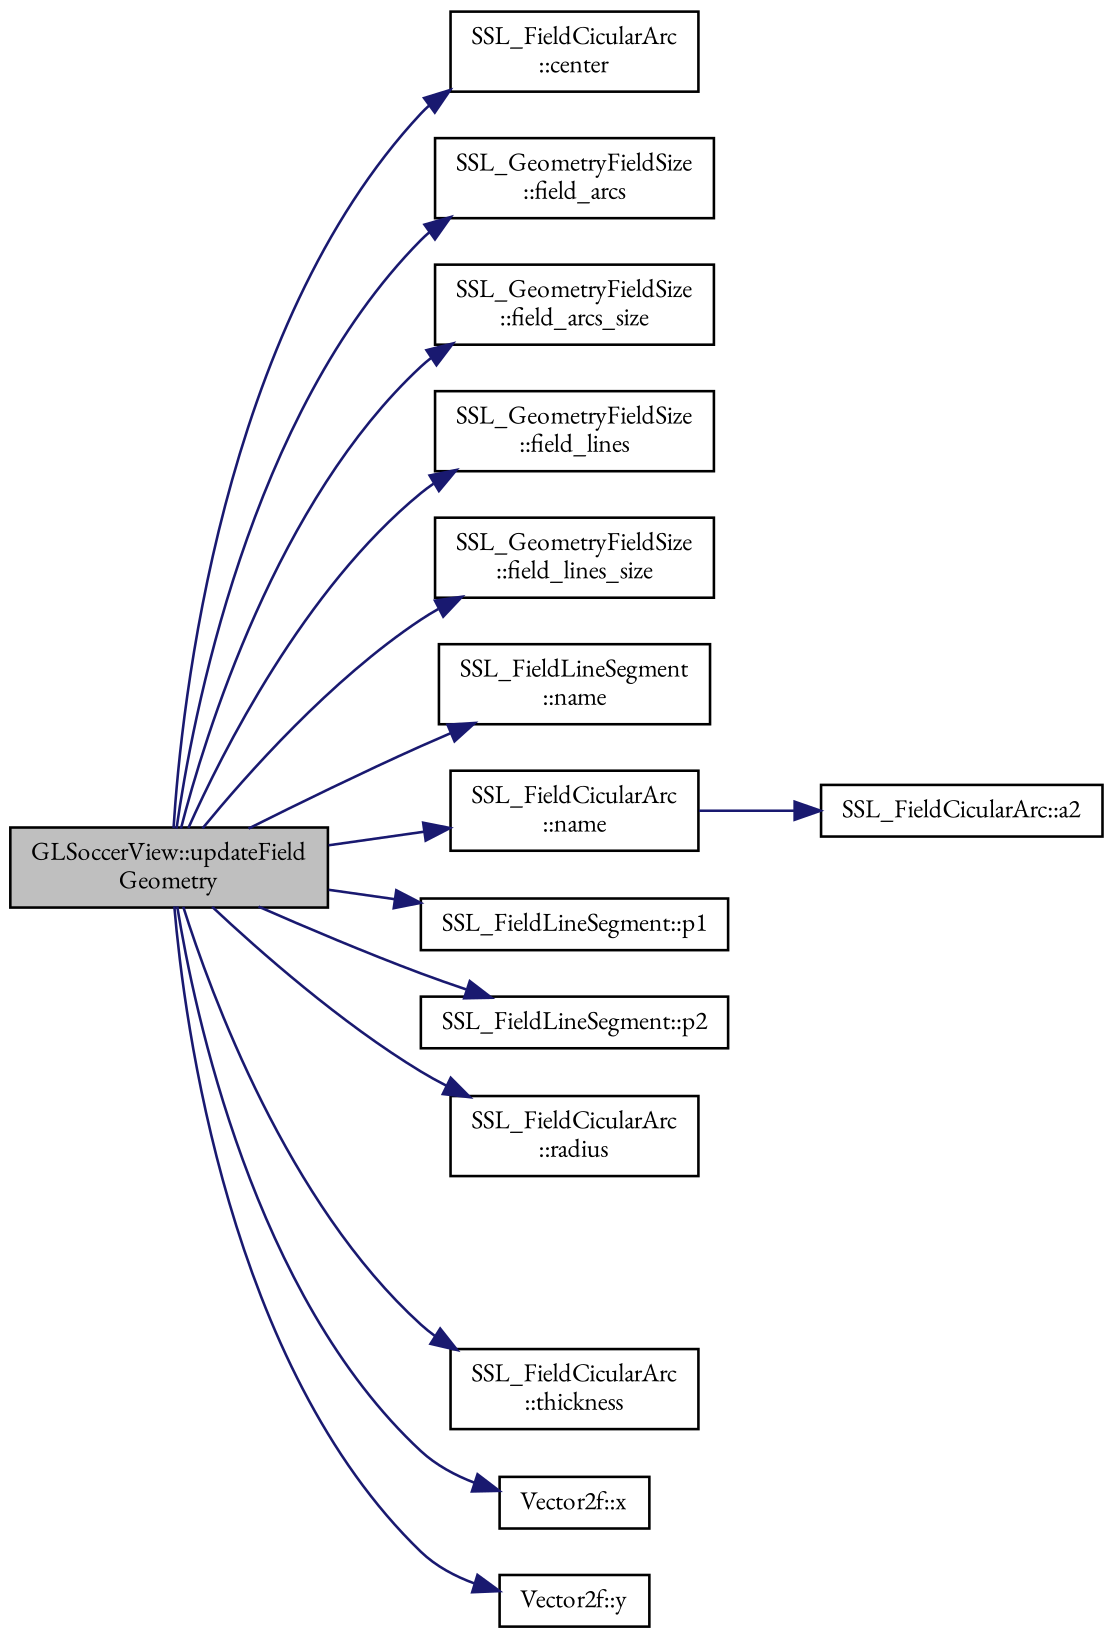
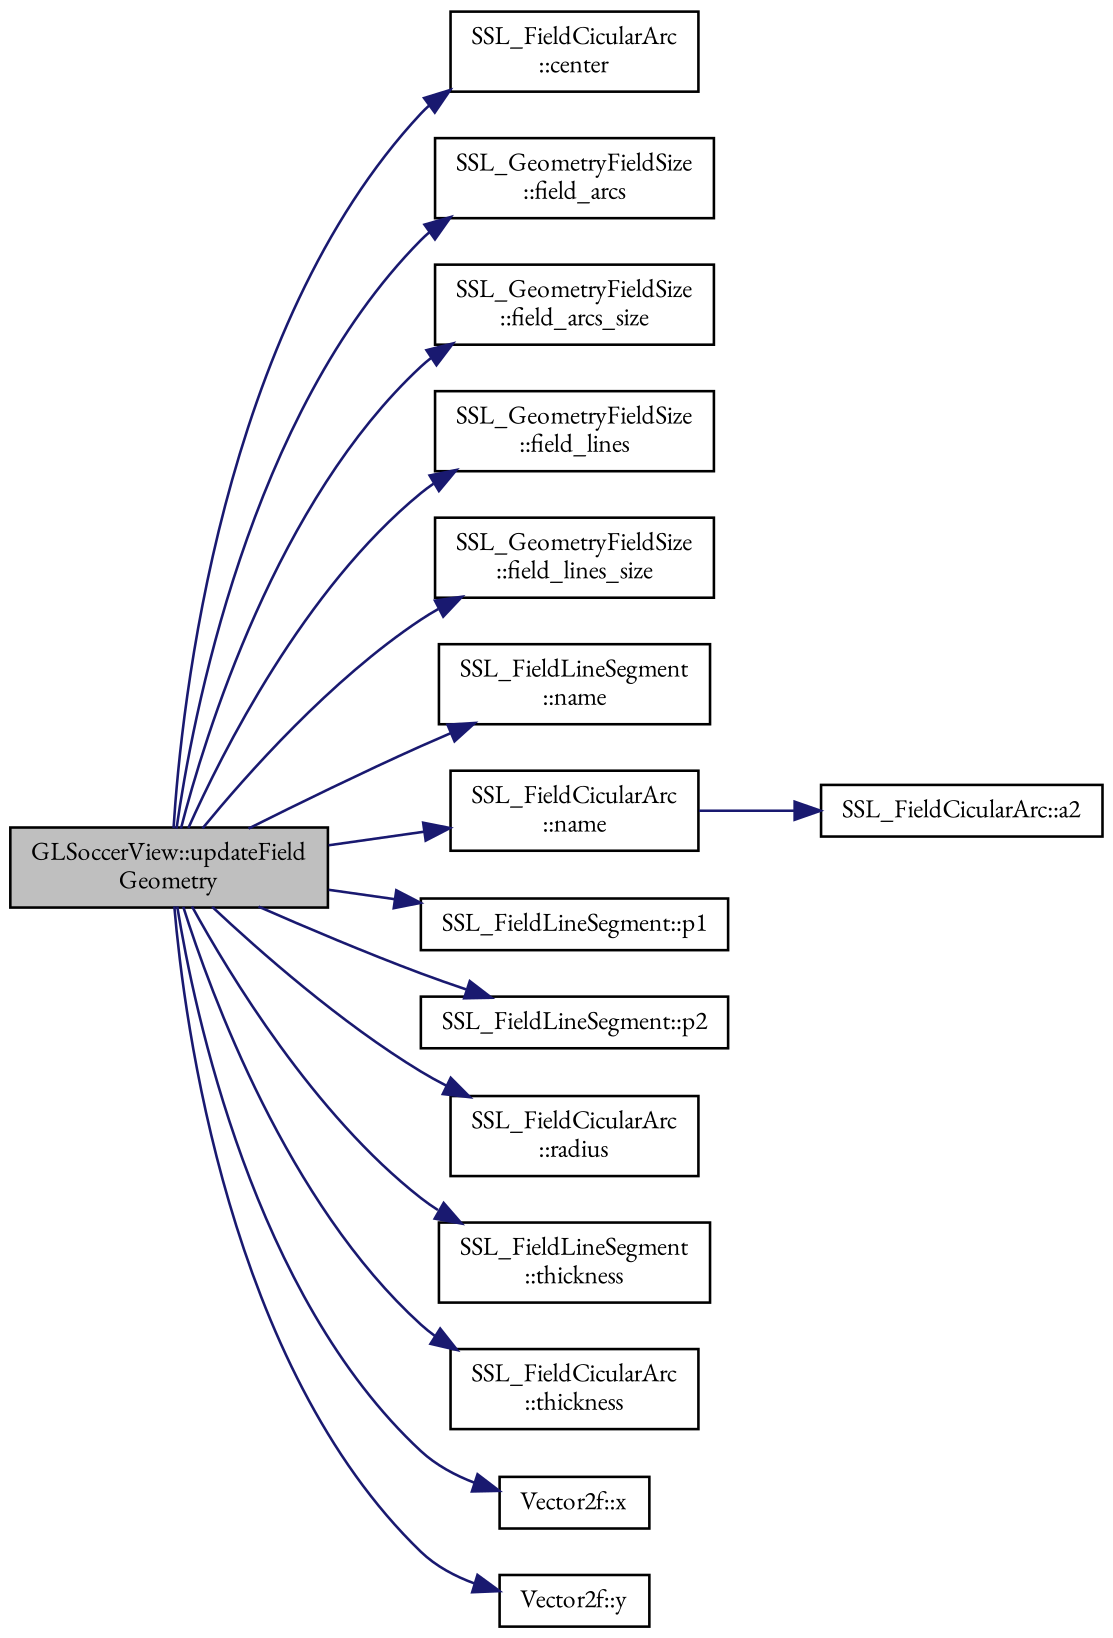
none -> (574, 1263)
